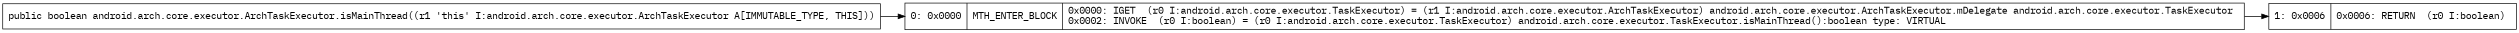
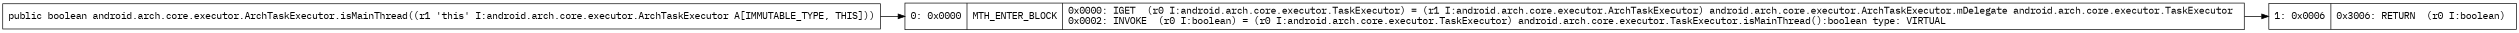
(2424, 16) -> (2424, 16)
